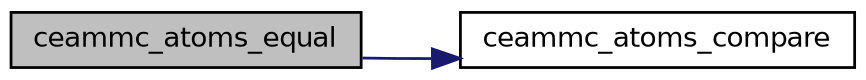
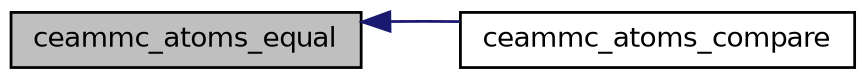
(397, 58) -> (425, 21)
